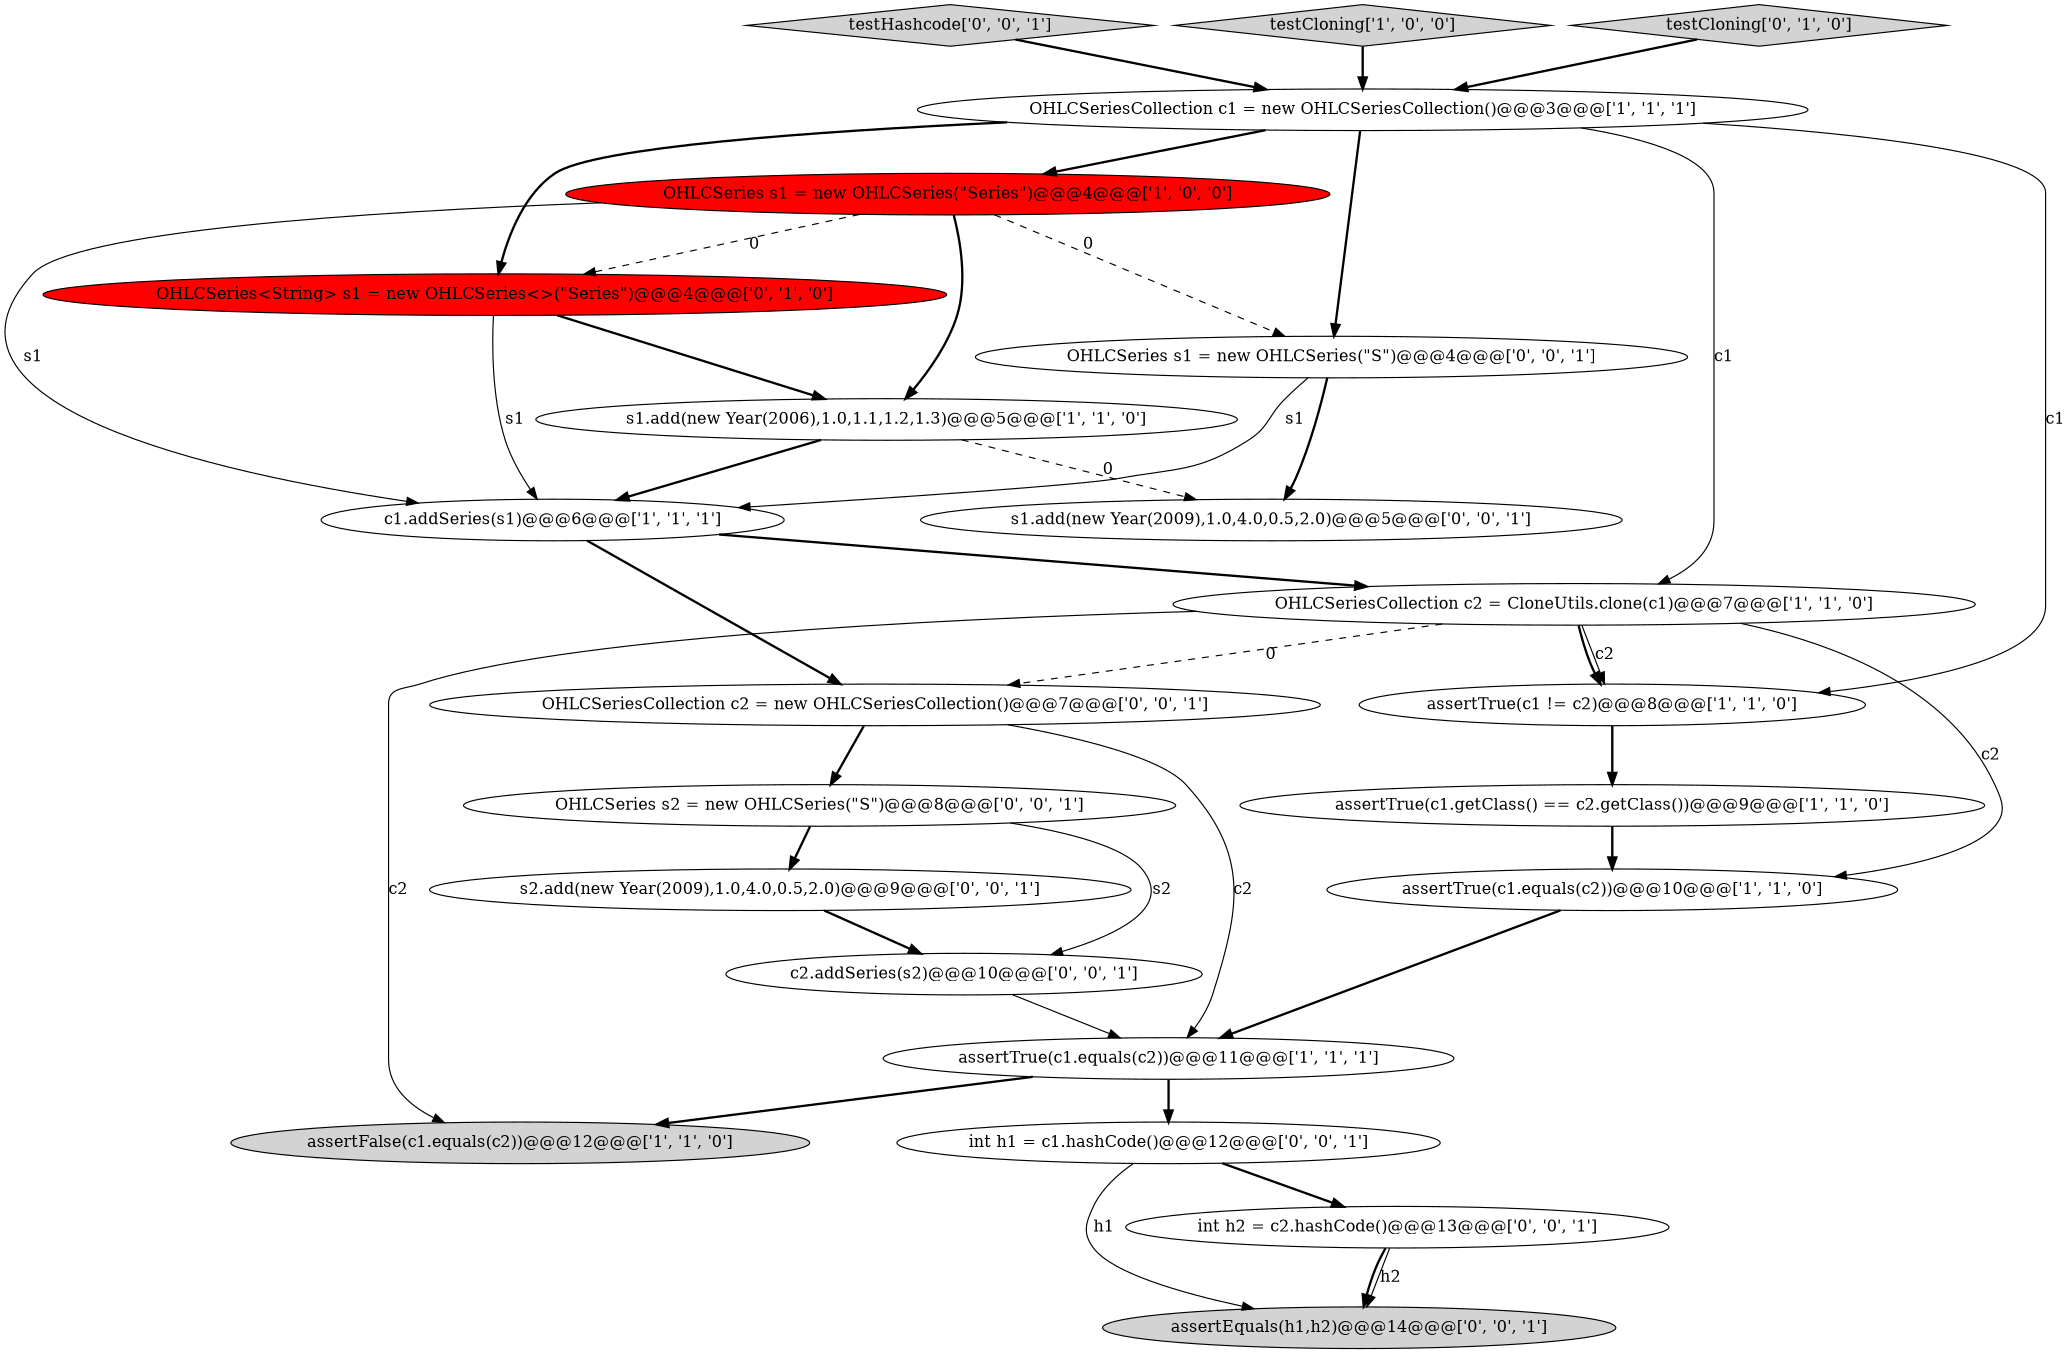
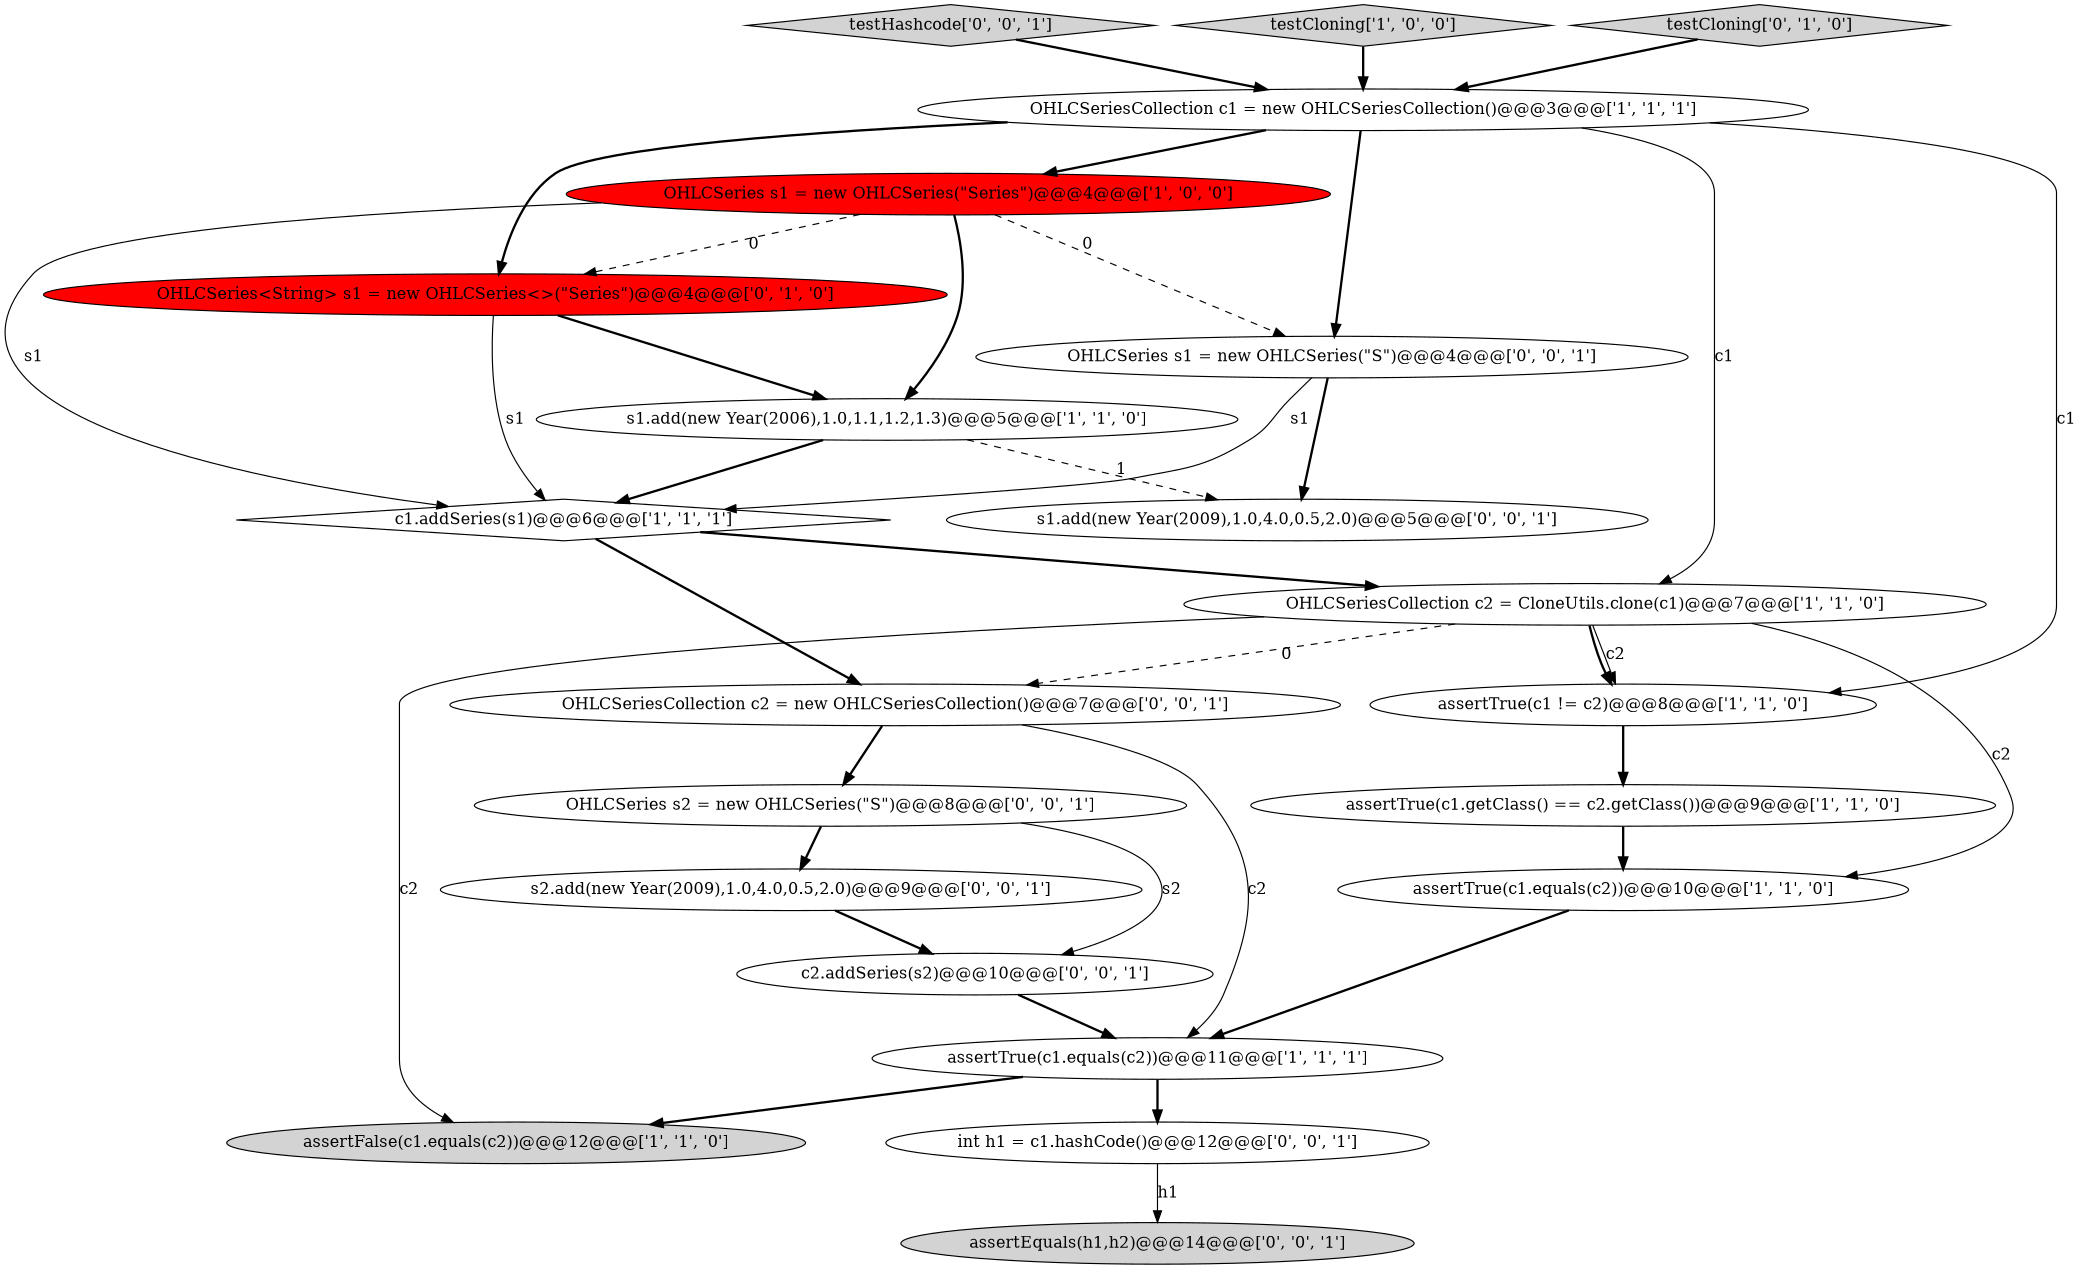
(1108, 470) -> (1122, 470)
(553, 520) -> (564, 520)
(1061, 1014) -> (1061, 1014)
(1397, 1227) -> none
